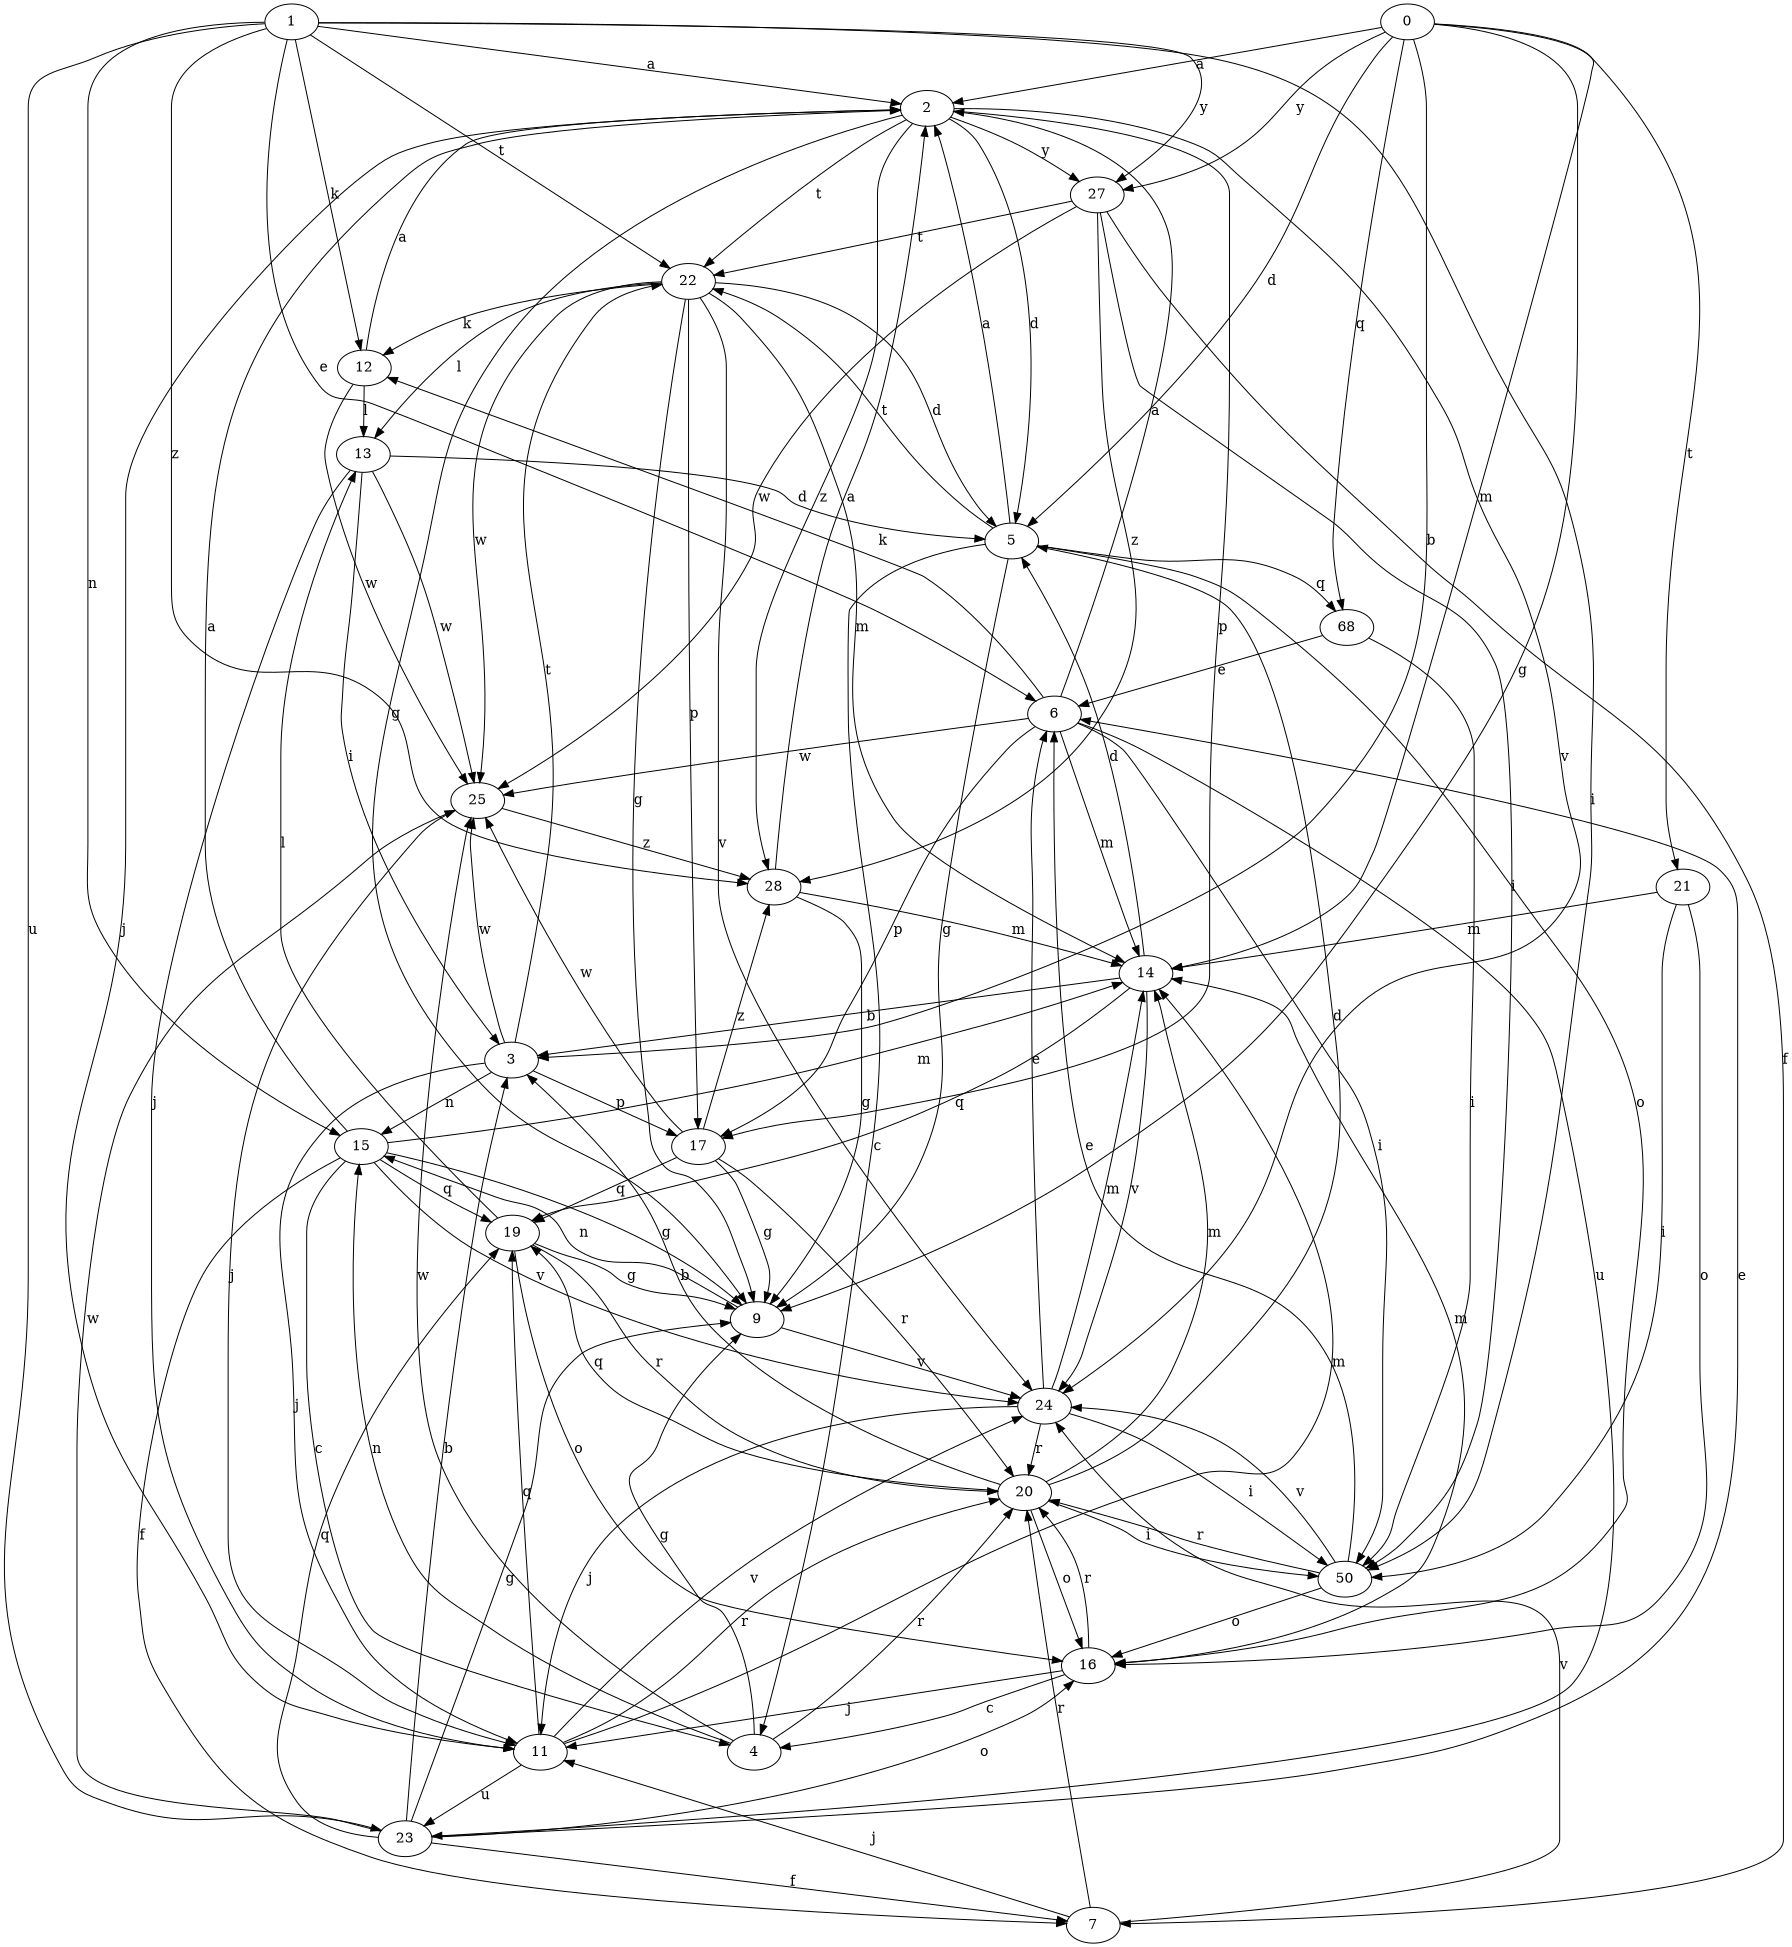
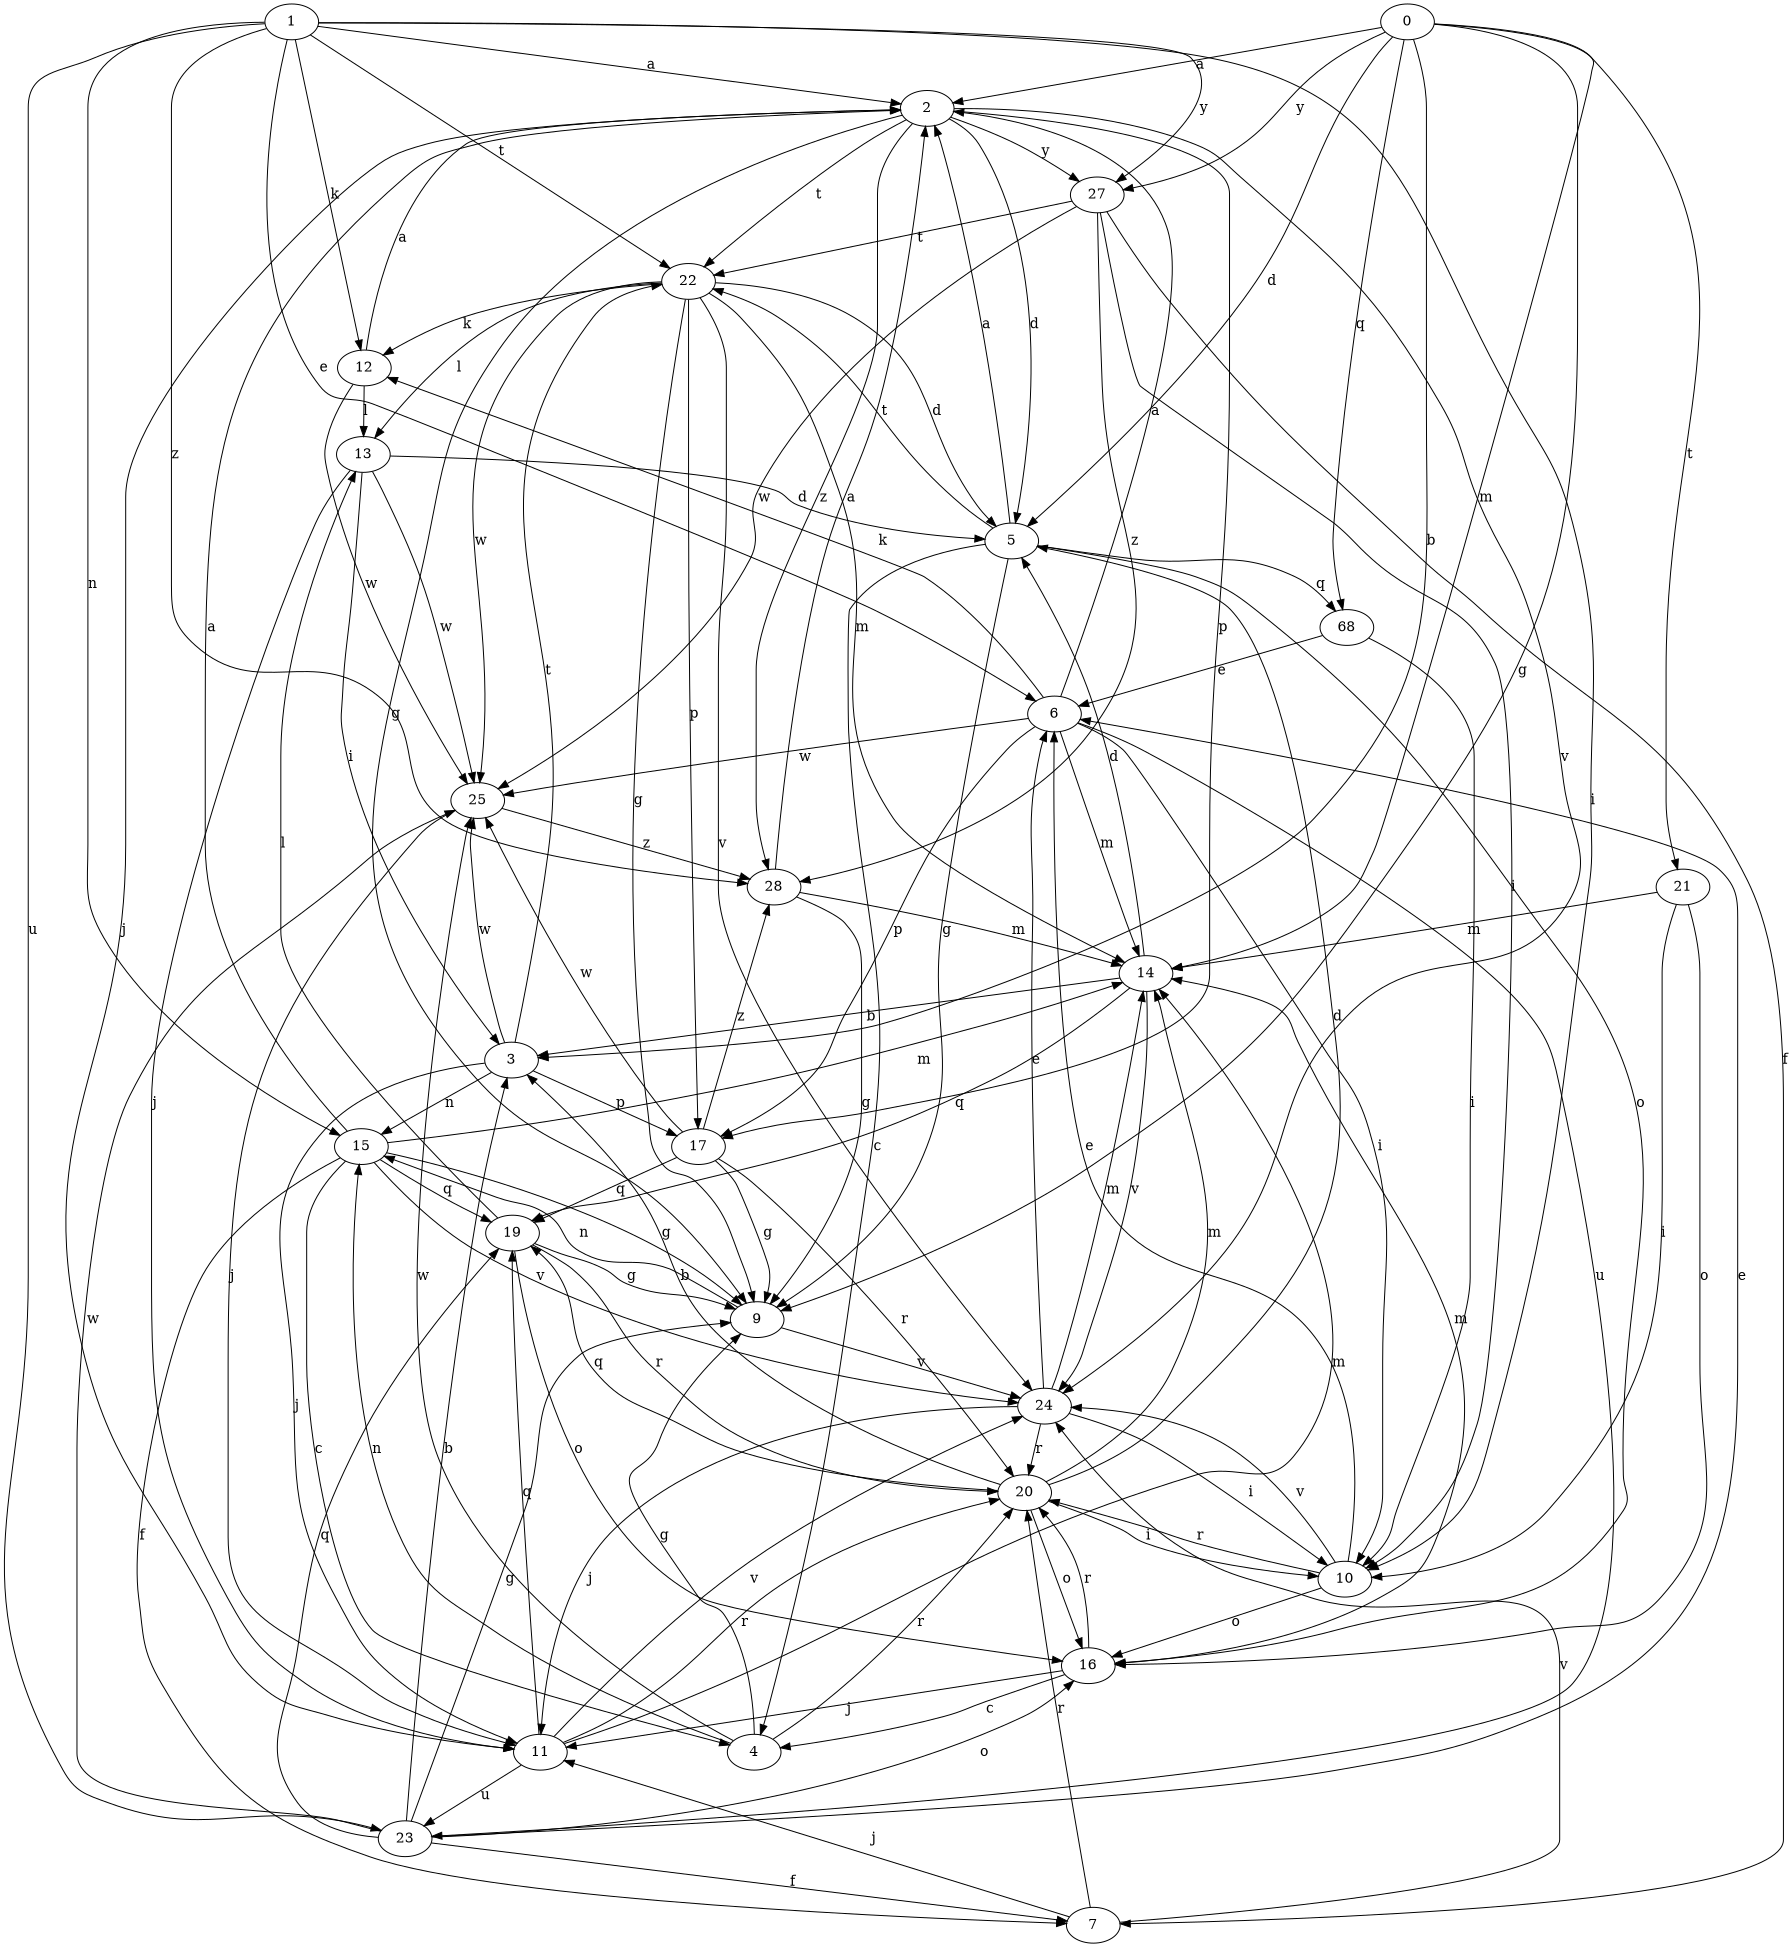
(1345, 1579) -> (1345, 1579)
